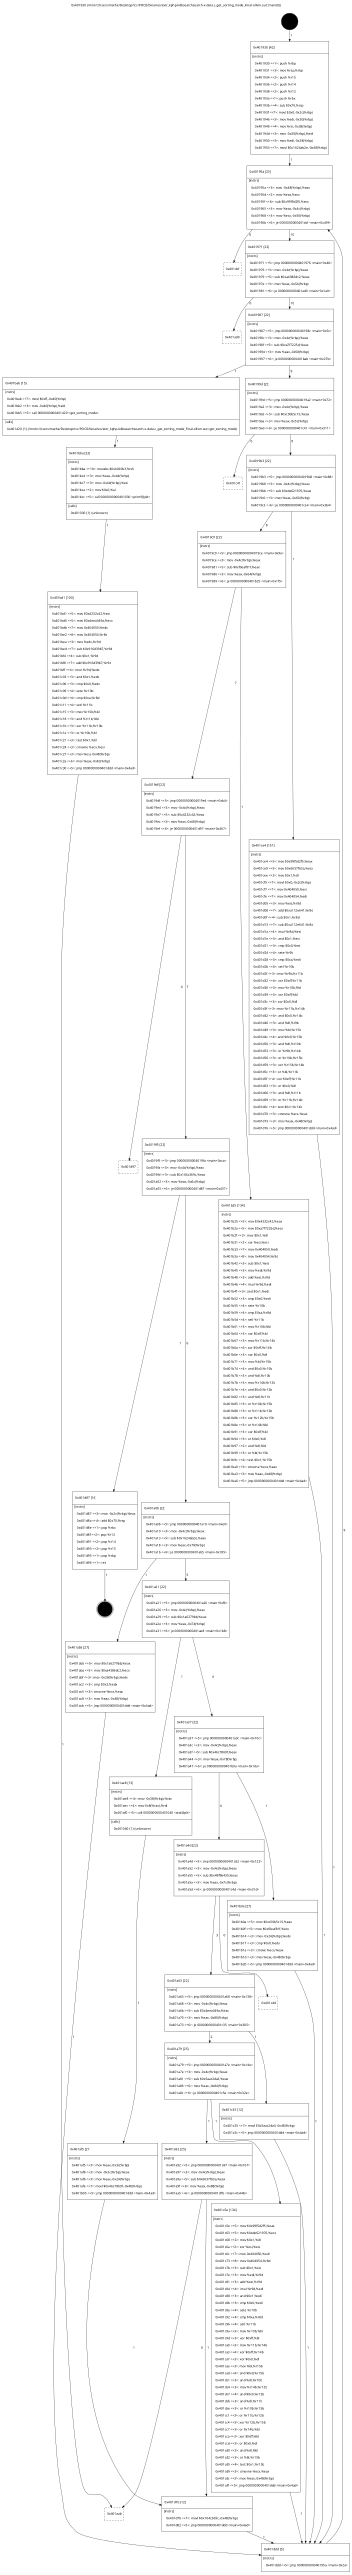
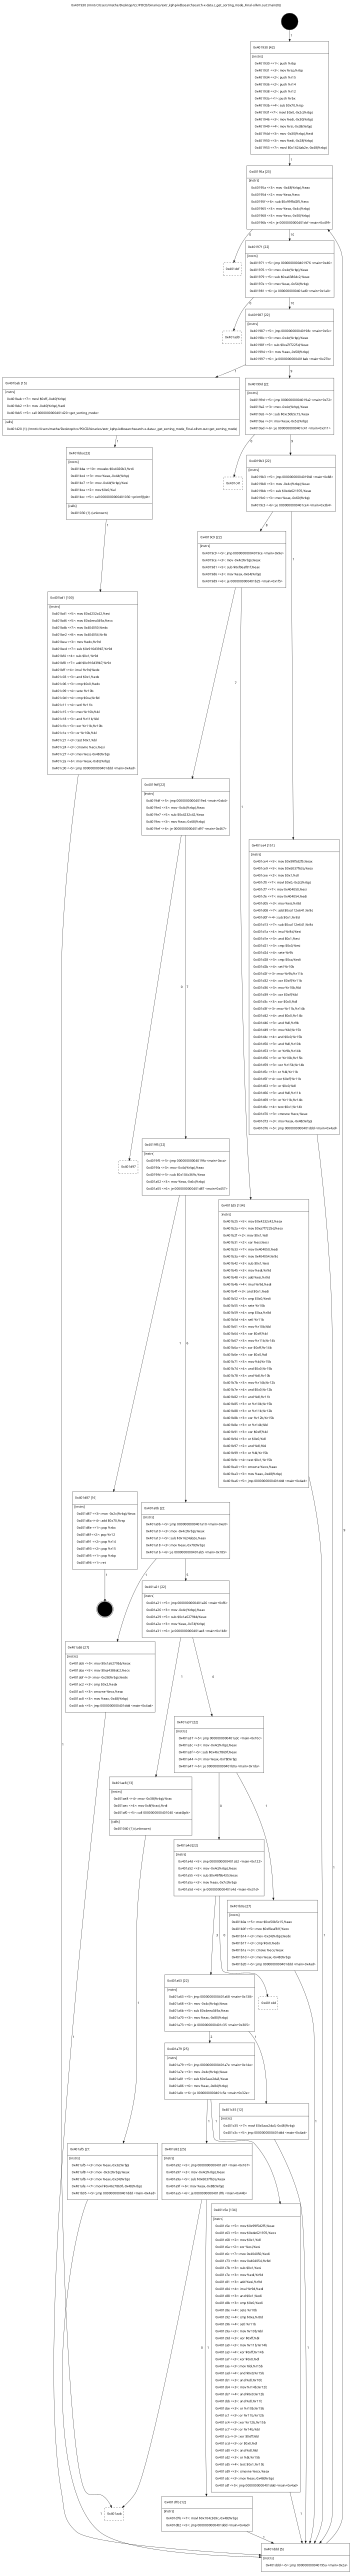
(88, 2365) -> (67, 2450)
